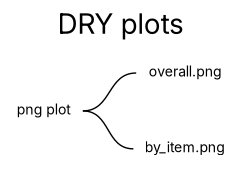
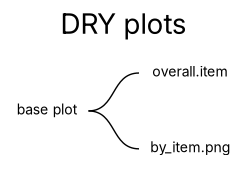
(185, 73) -> (191, 73)
(44, 111) -> (47, 111)
